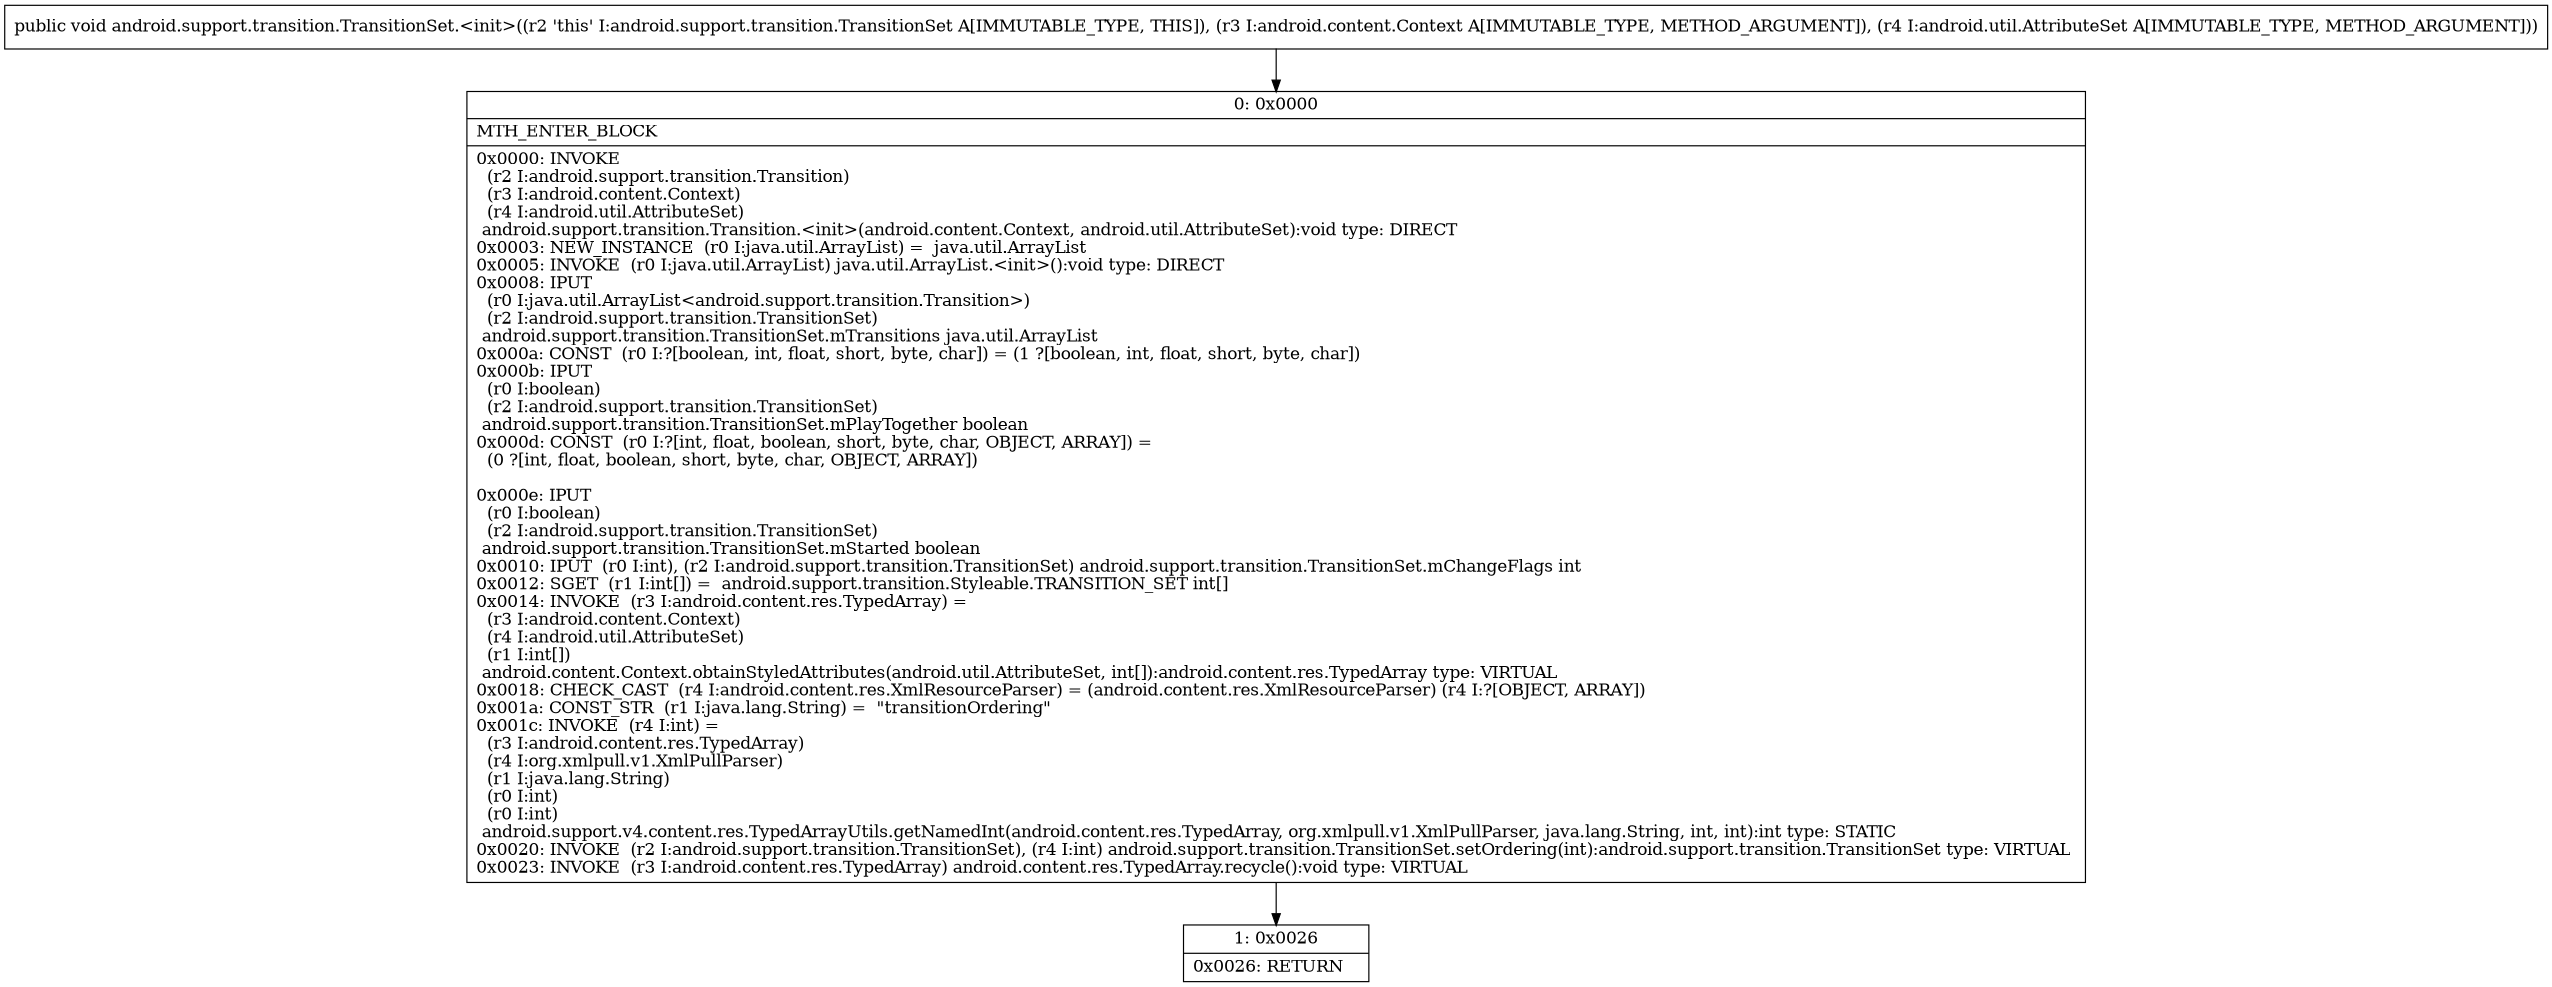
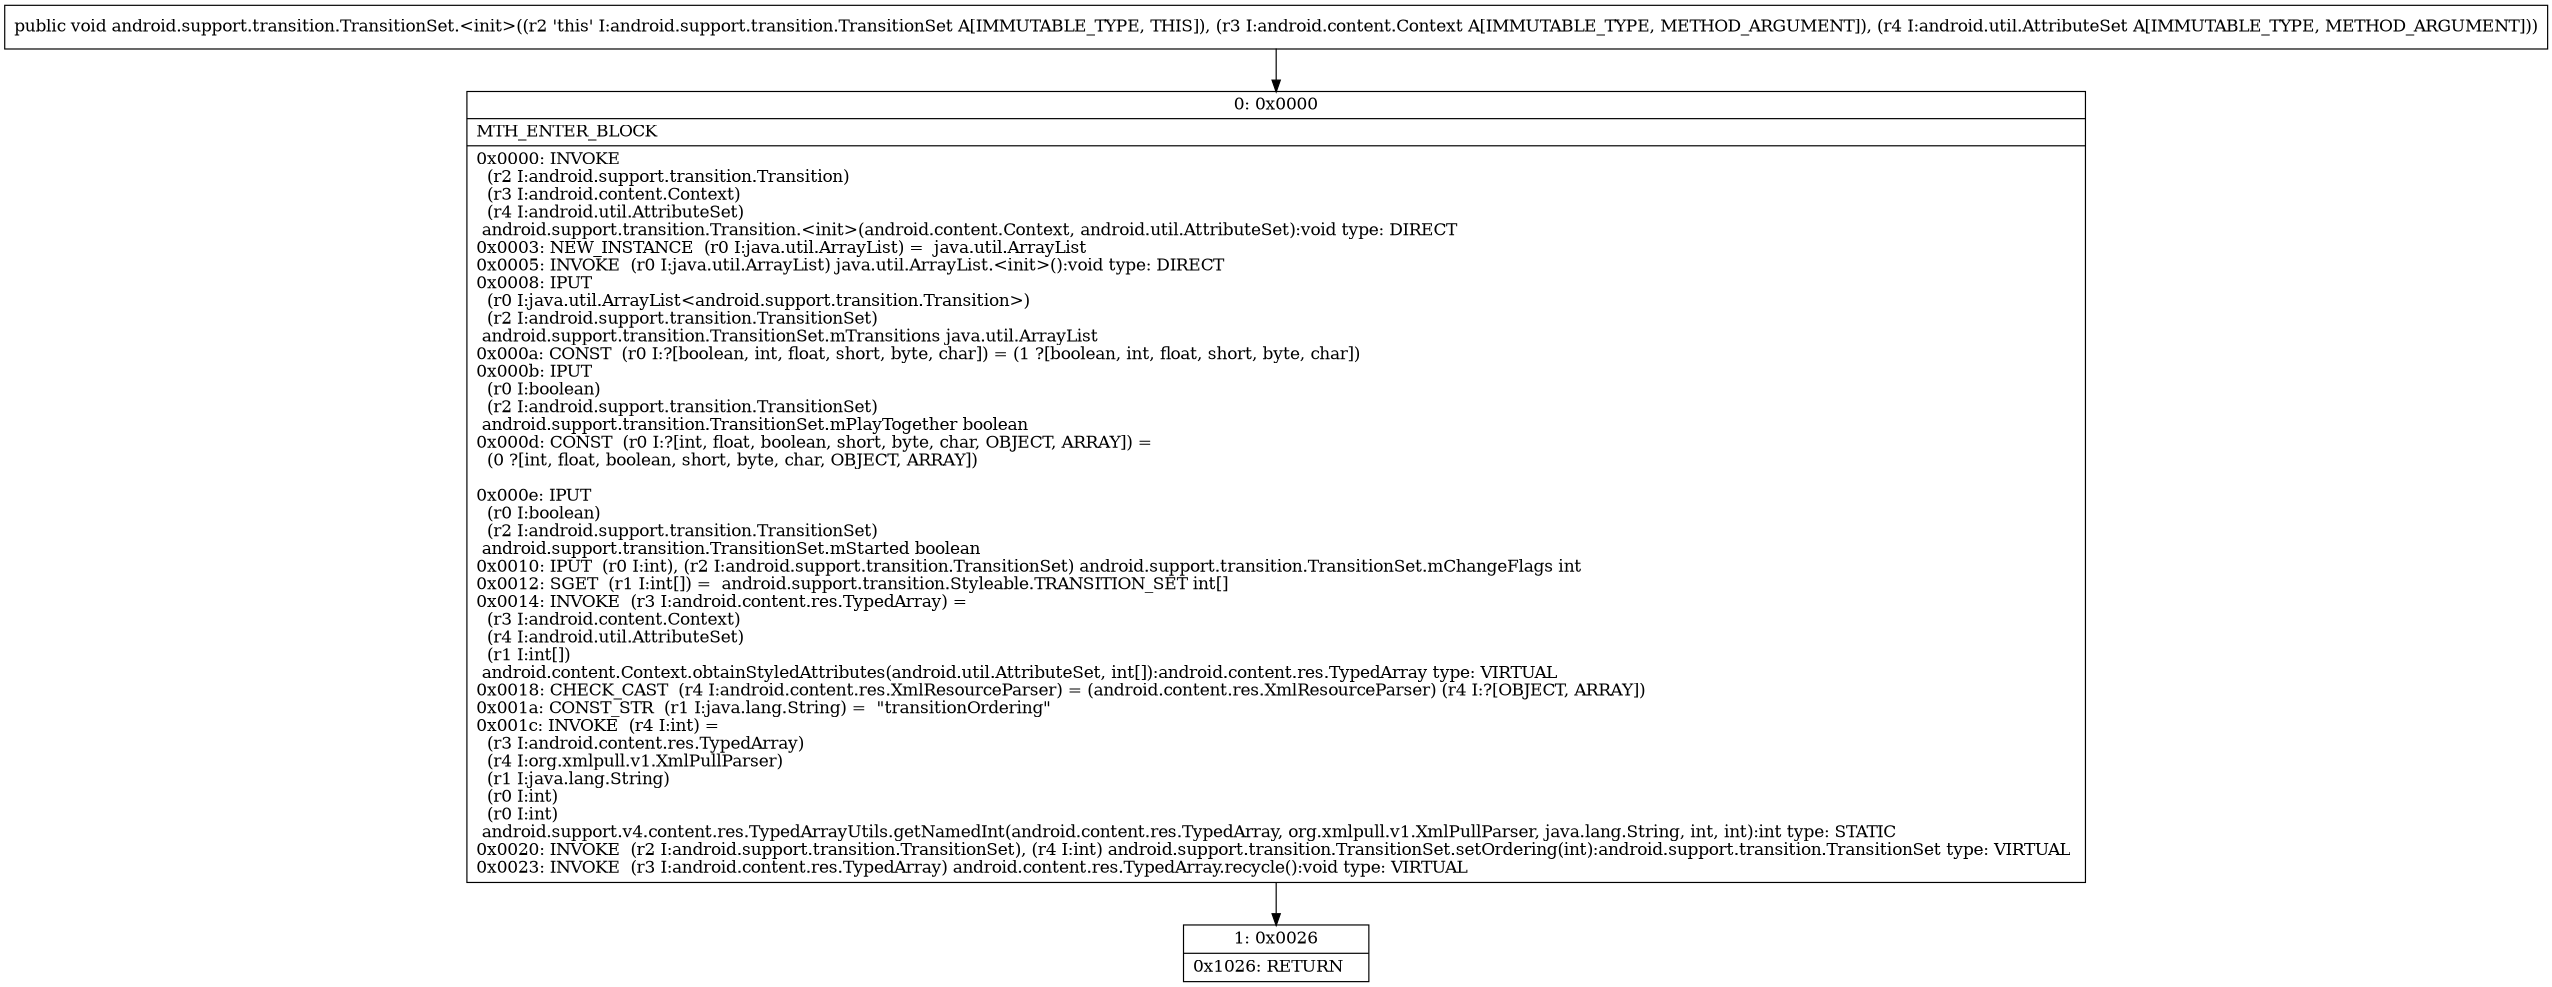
(1276, 967) -> (1276, 967)
